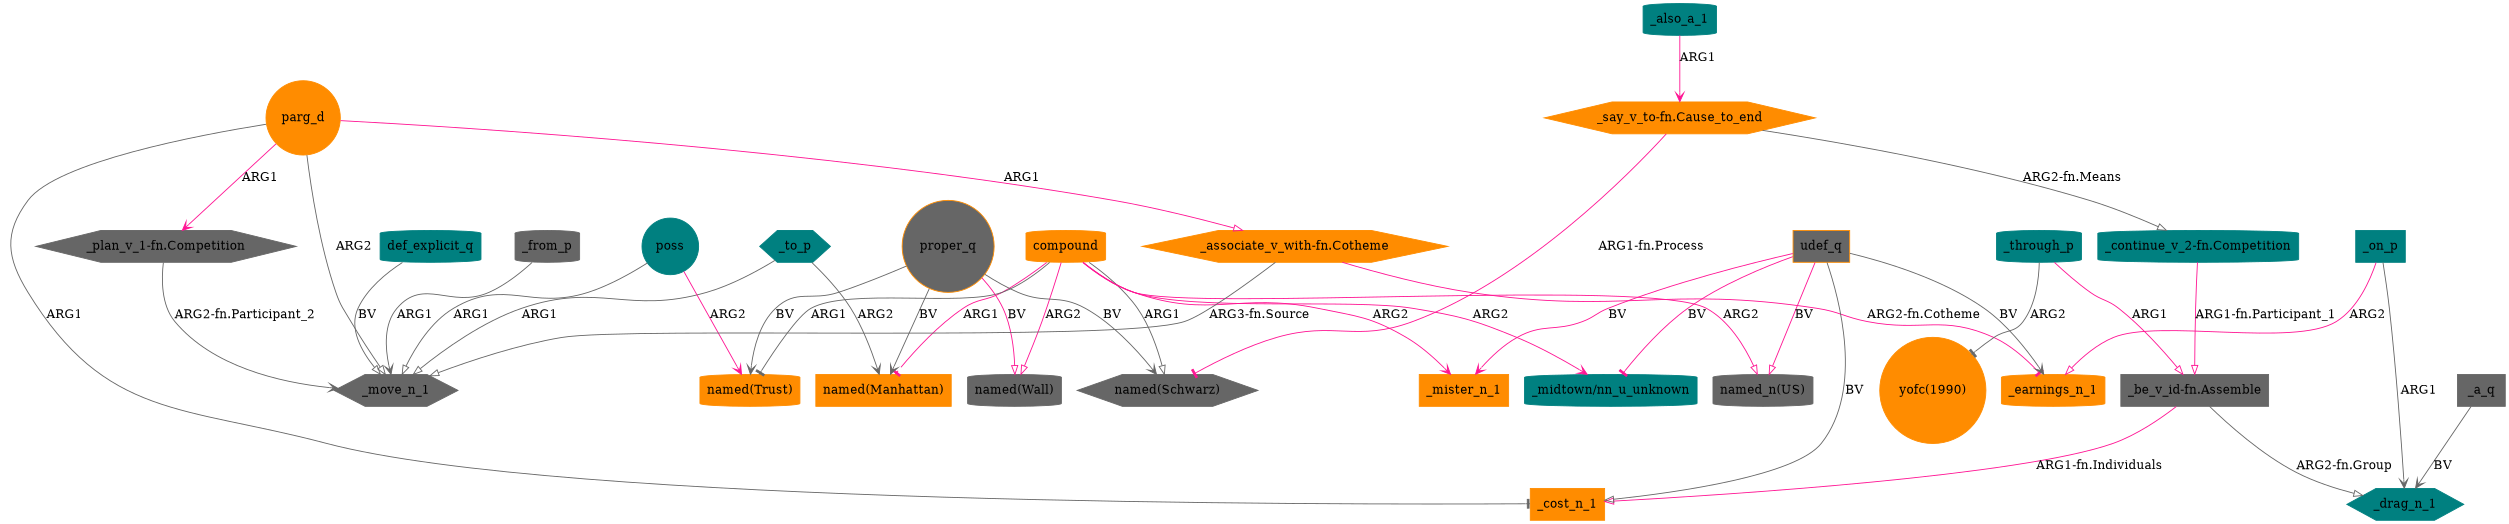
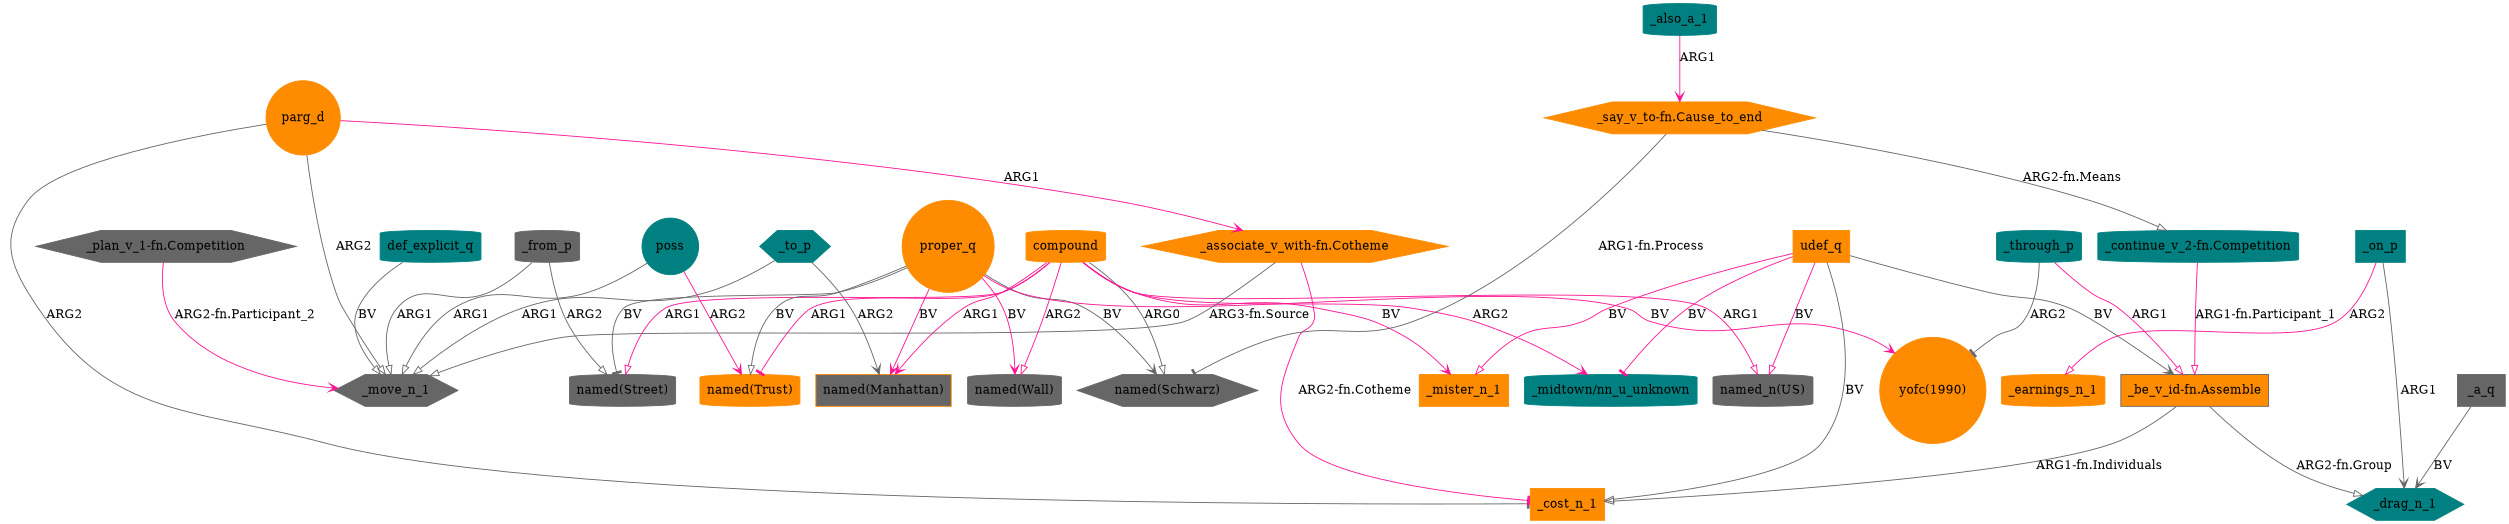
(790, 156) -> (790, 156)
(233, 184) -> none
(948, 246) -> (948, 246)
(1821, 246) -> (1821, 246)
(1655, 291) -> (1655, 291)
(1956, 292) -> (2015, 297)
(438, 295) -> (438, 295)
(810, 296) -> (782, 304)
(895, 298) -> (821, 305)
(1714, 299) -> (1314, 456)
(1455, 303) -> (1455, 303)
none -> (1598, 304)
(967, 306) -> (967, 306)
(65, 315) -> (65, 315)
(1163, 315) -> (1163, 315)
(1391, 315) -> (1391, 315)
(1741, 315) -> (1741, 315)
(1007, 318) -> (1007, 318)
(912, 327) -> (912, 327)
(218, 356) -> (218, 356)
none -> (623, 390)
(884, 390) -> (884, 390)
(2195, 390) -> (2195, 390)
(1901, 479) -> (1901, 479)
